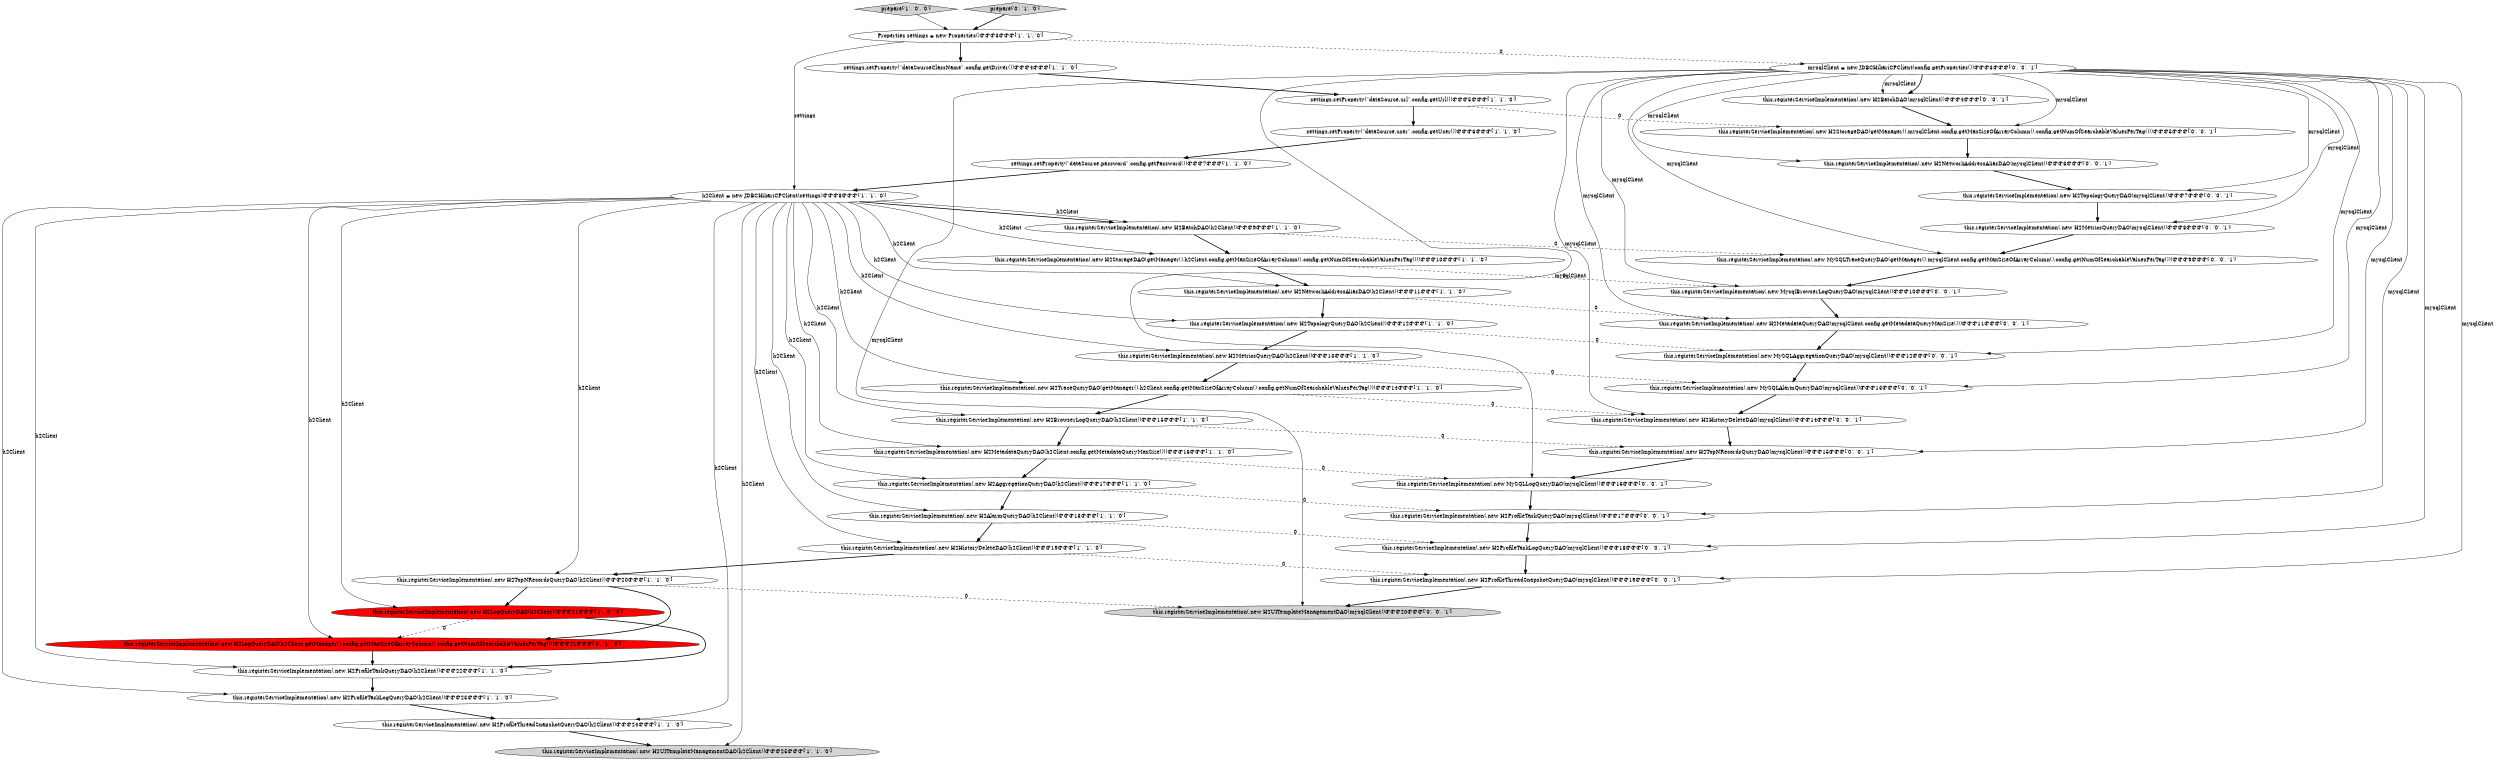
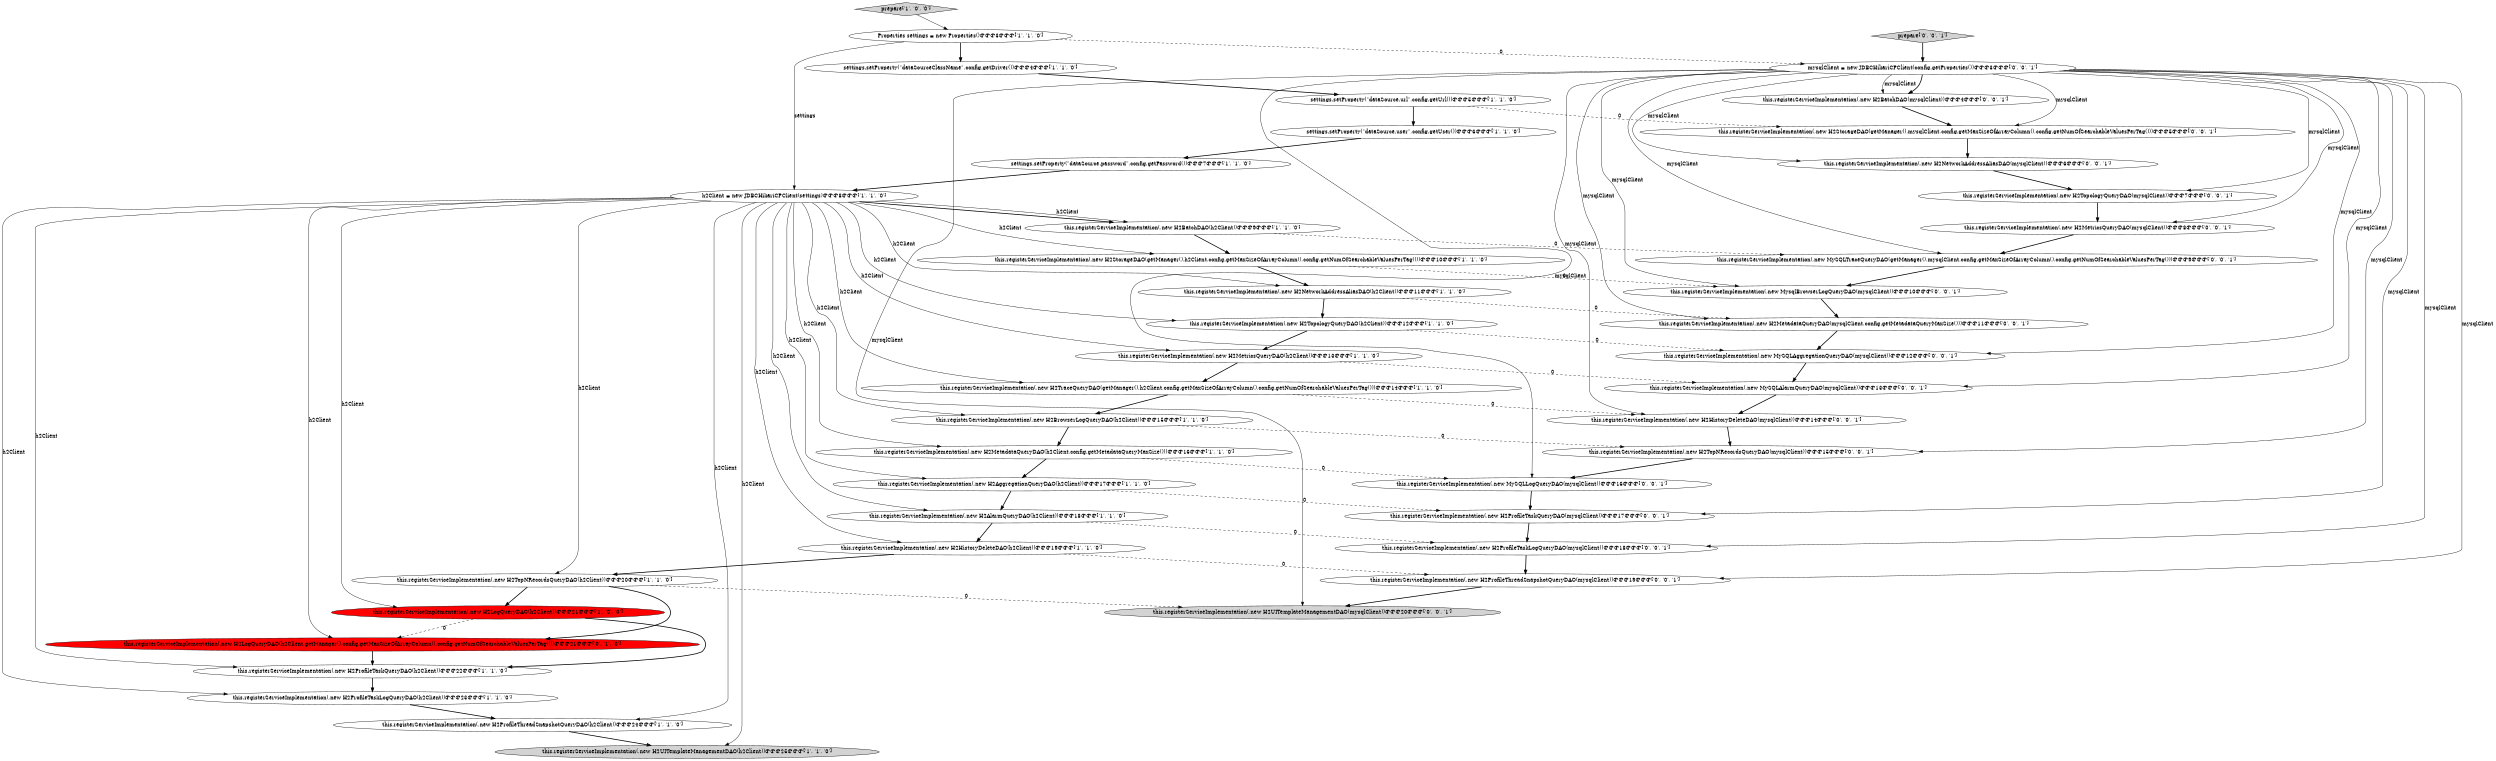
(1015, 9) -> none
none -> (1923, 36)
